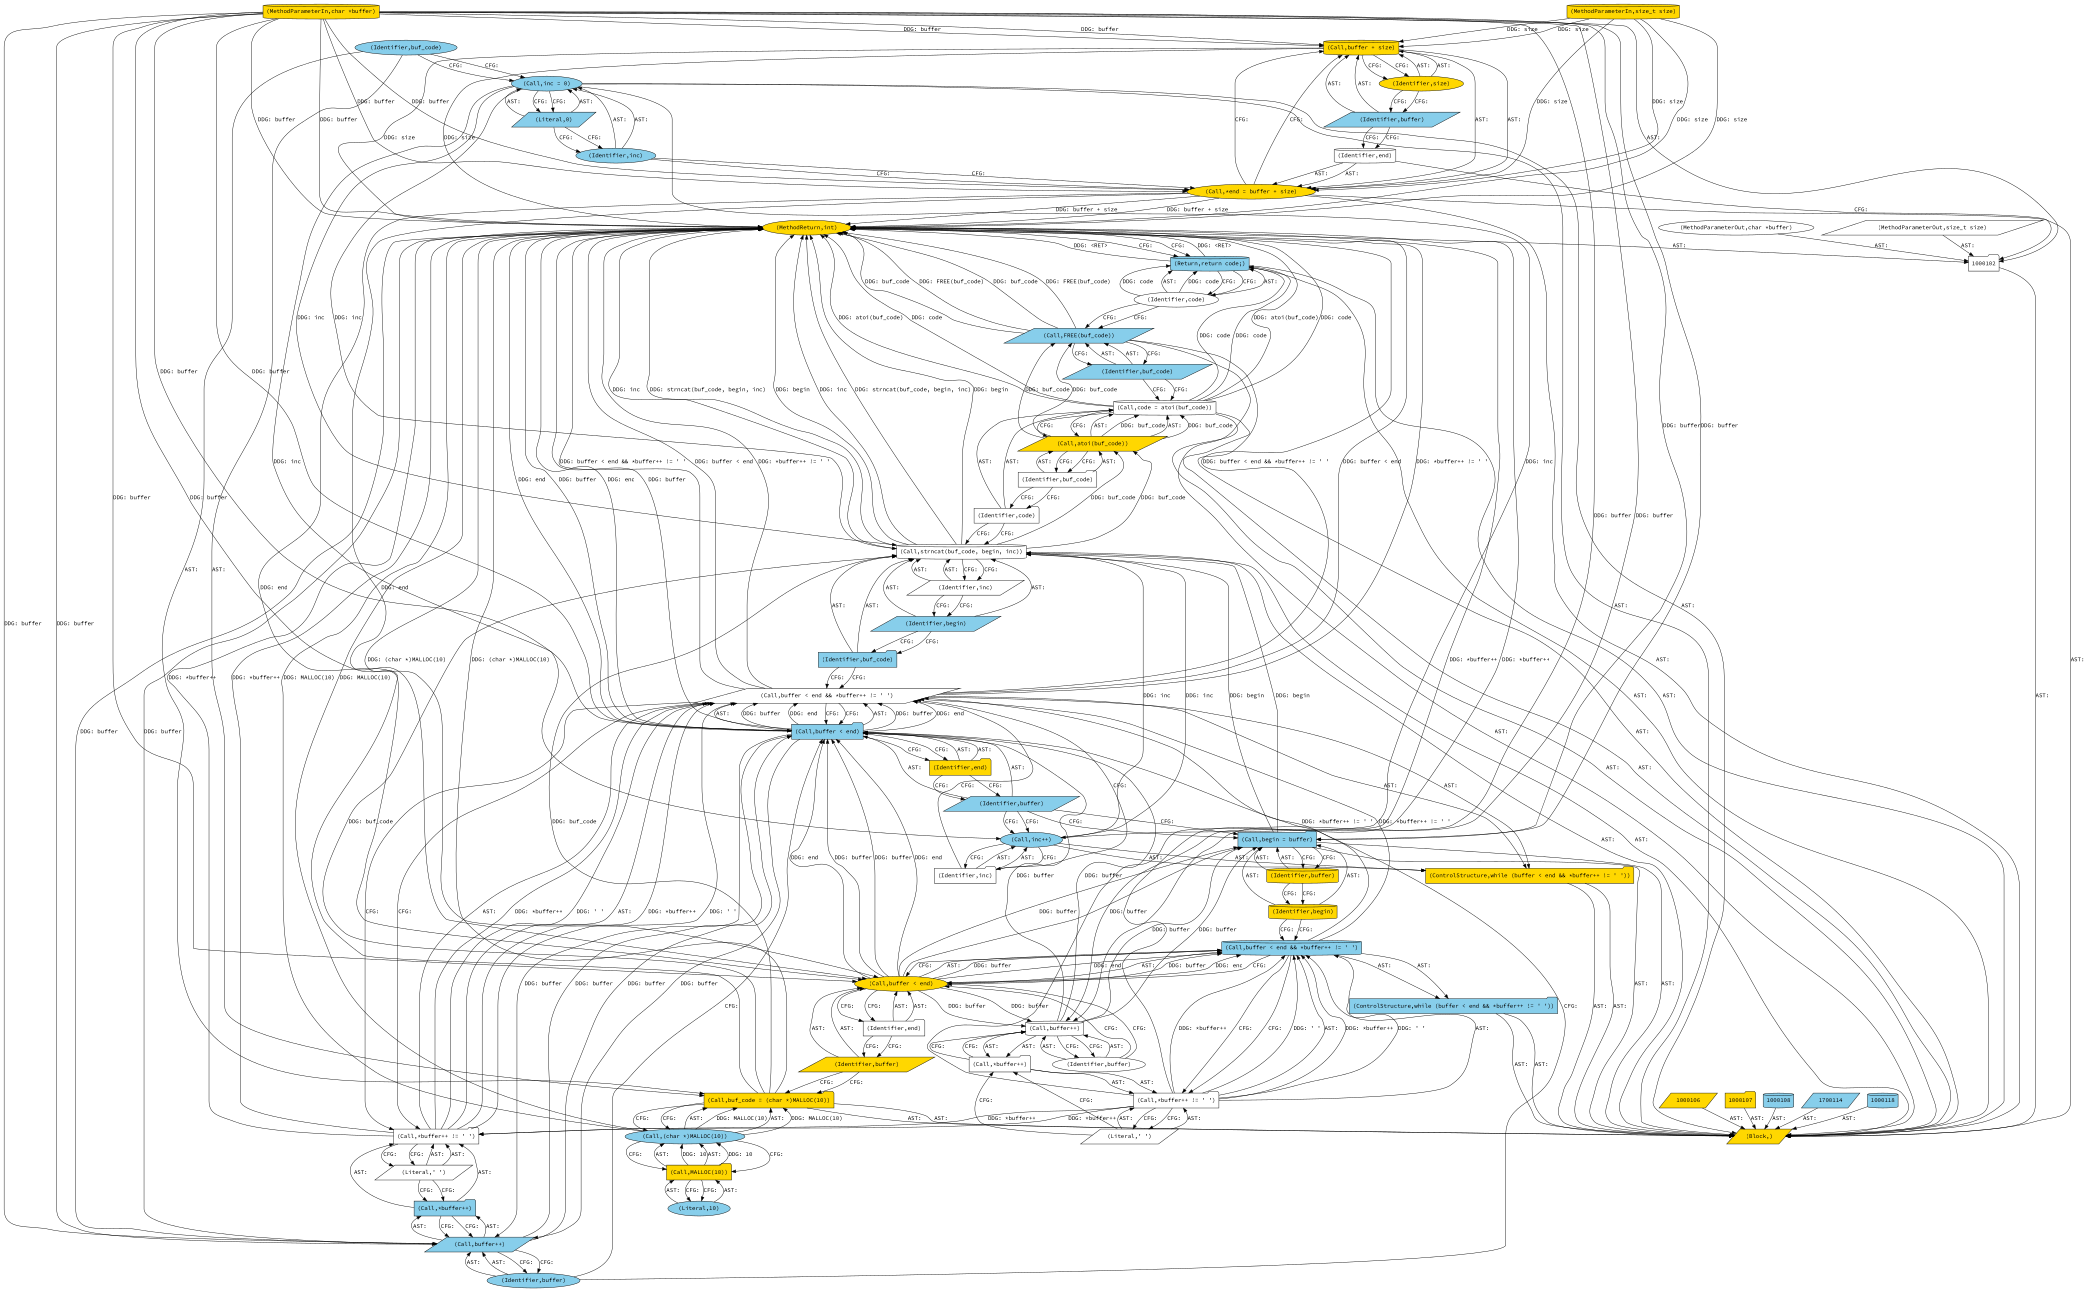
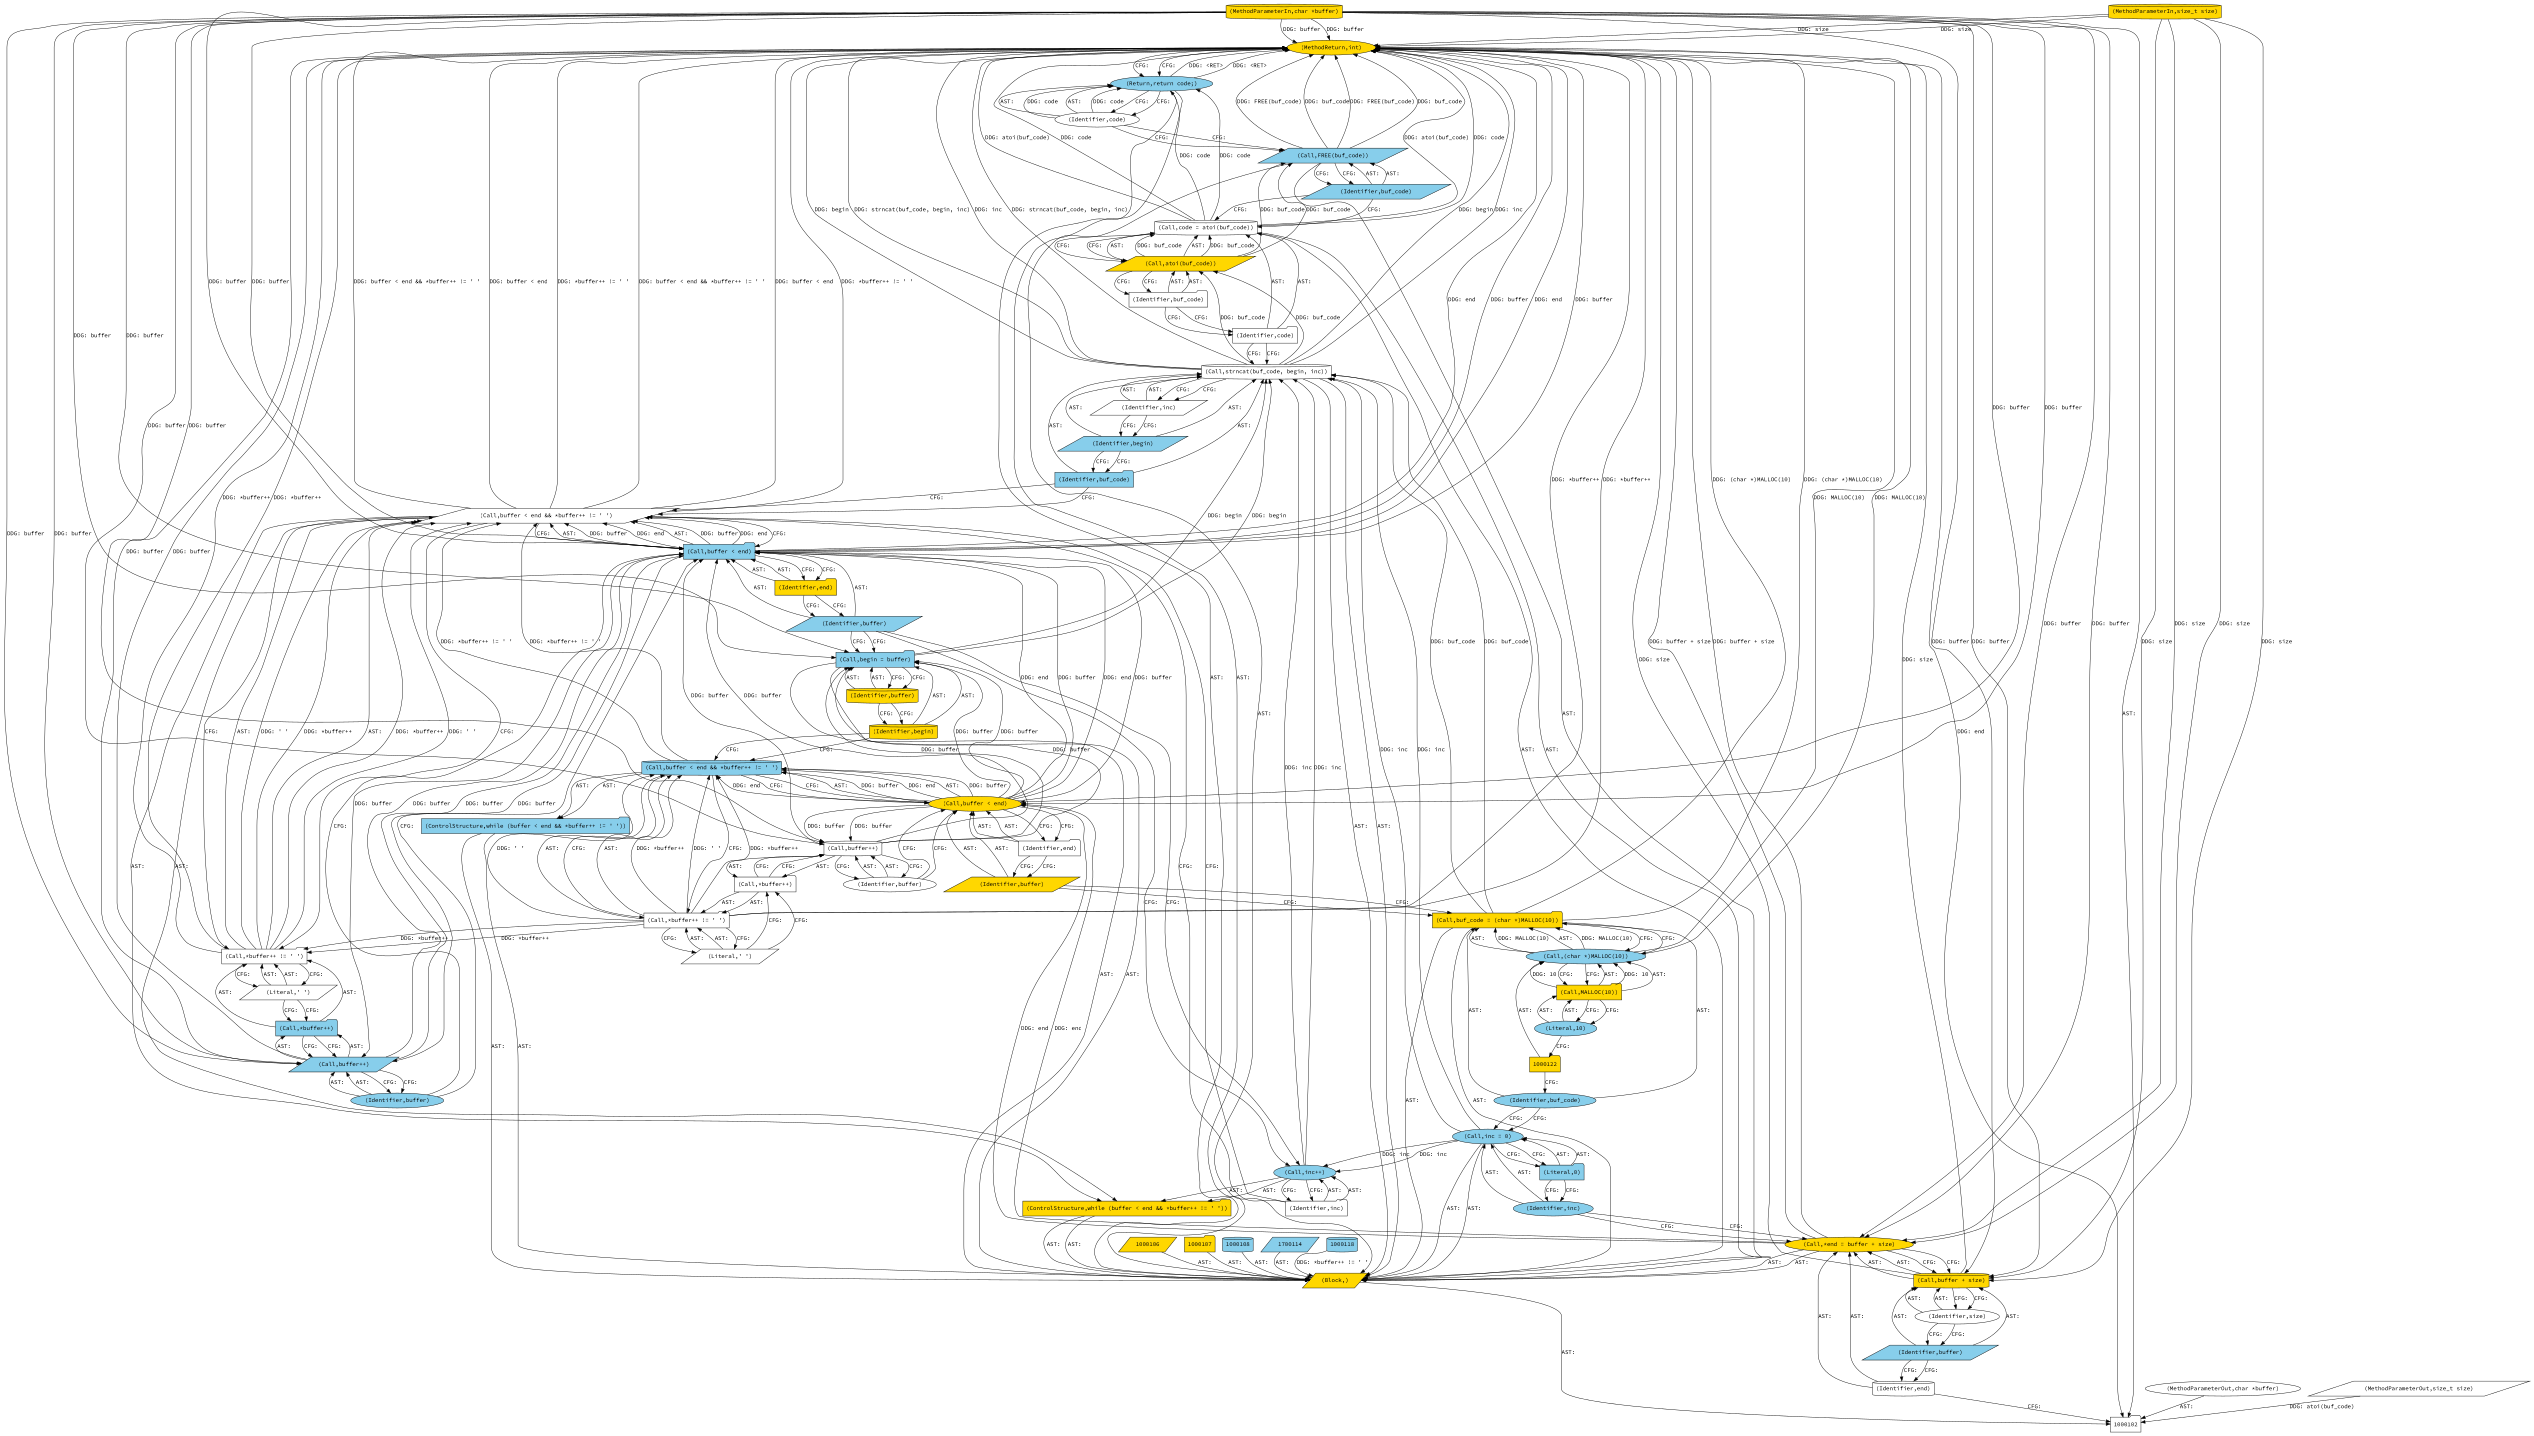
(1421, 84) -> (1957, 1317)
(554, 120) -> (1562, 1173)
(1681, 246) -> (1971, 732)
(1970, 246) -> (2322, 1407)
(1210, 264) -> (1162, 84)
(2036, 805) -> (1692, 1411)
none -> (1545, 1065)
(1851, 1119) -> (1333, 1263)
